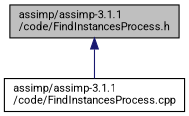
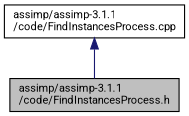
(94, 64) -> (94, 64)
